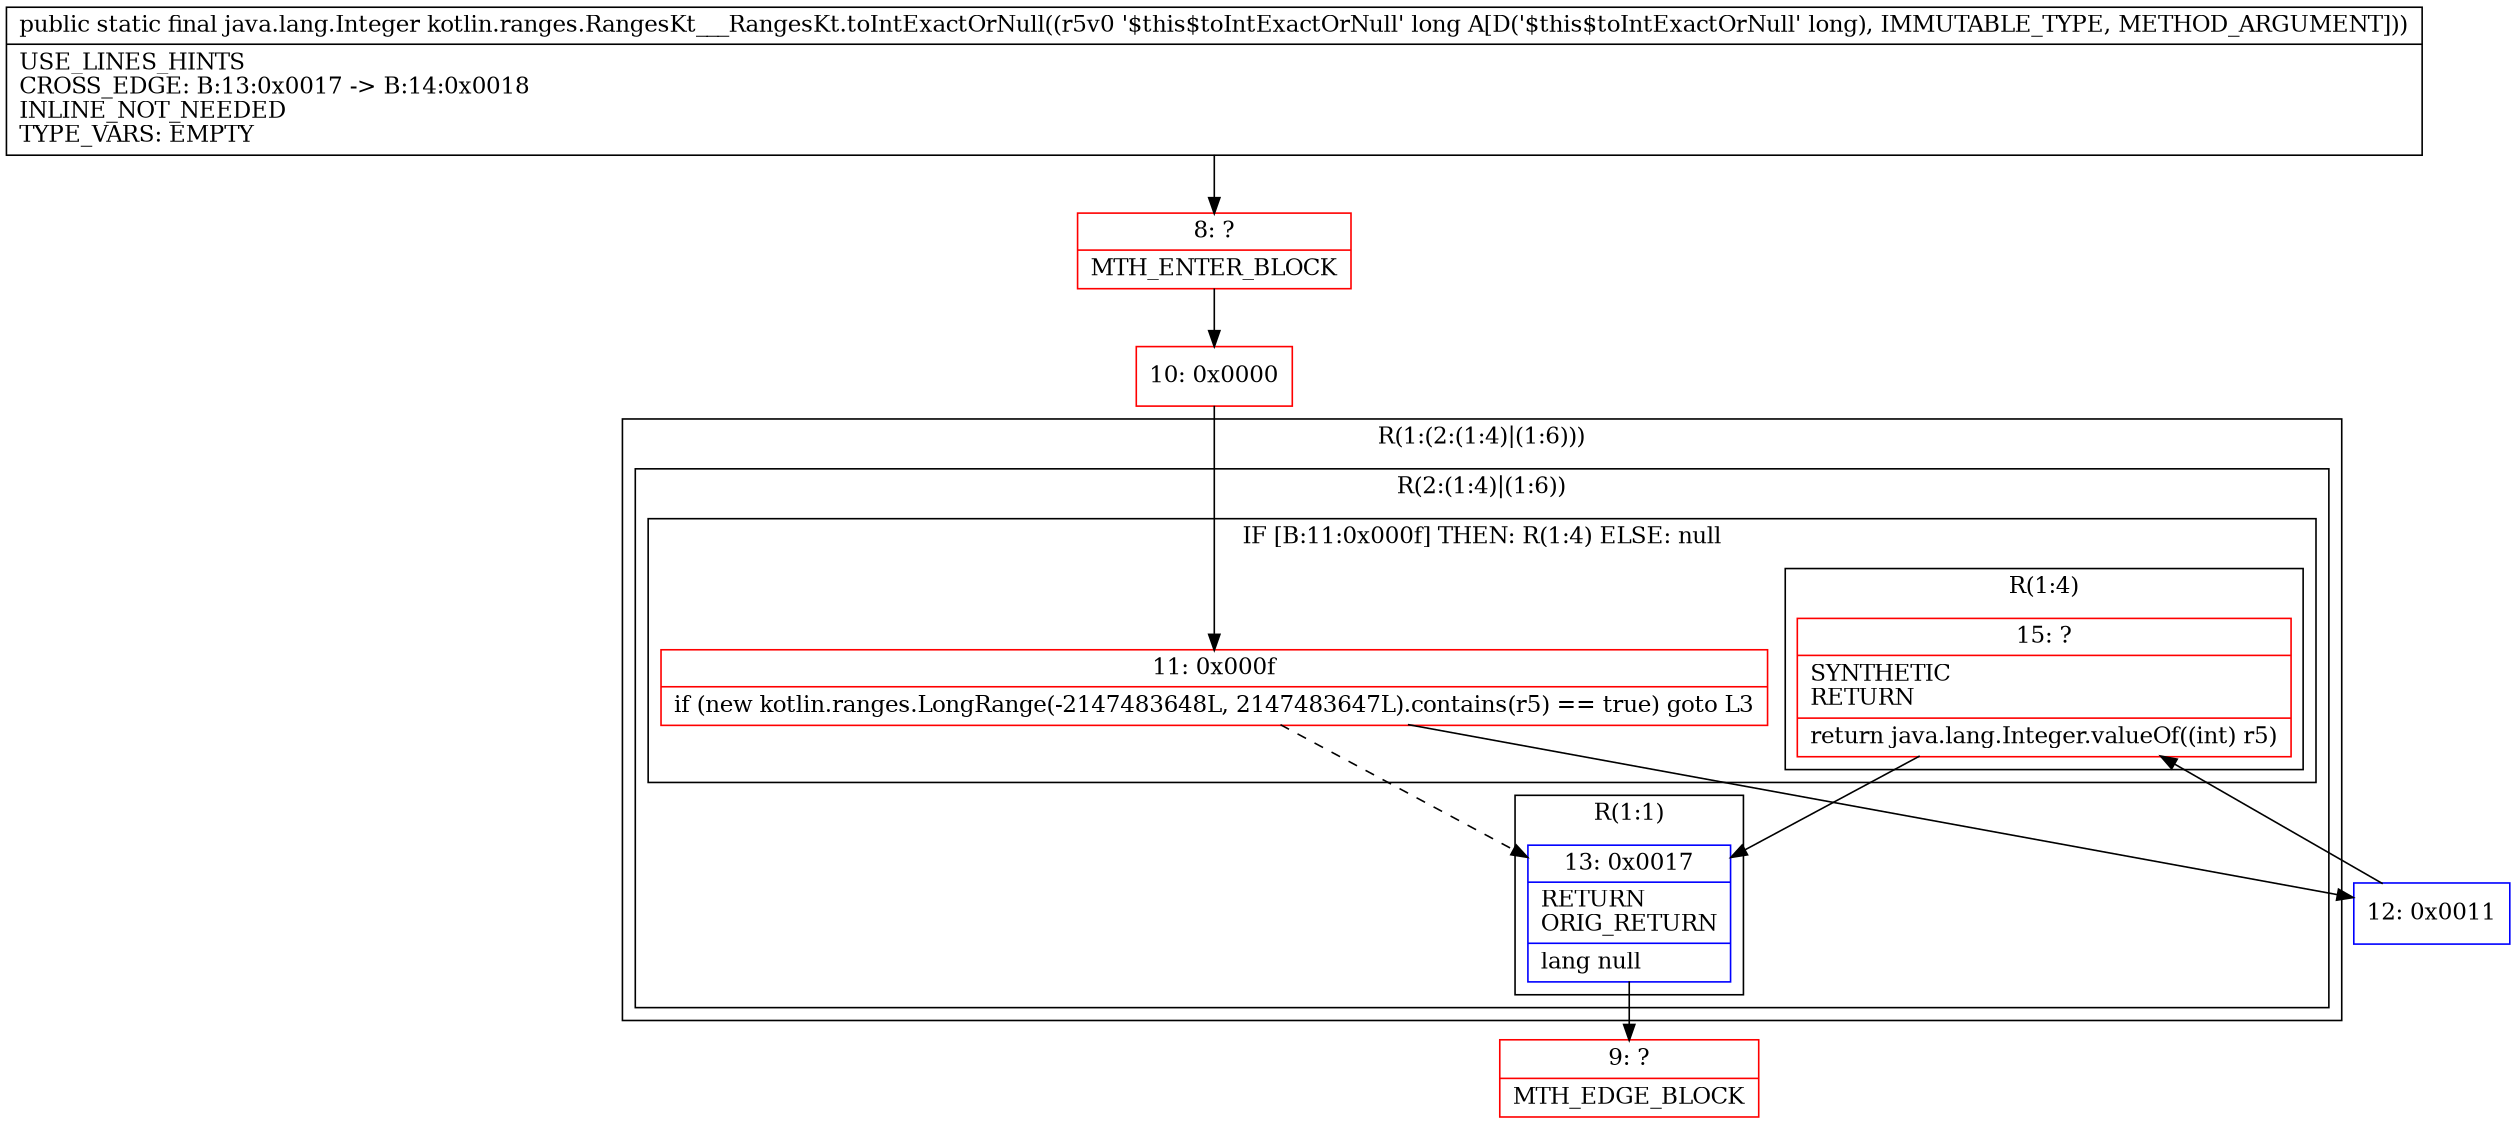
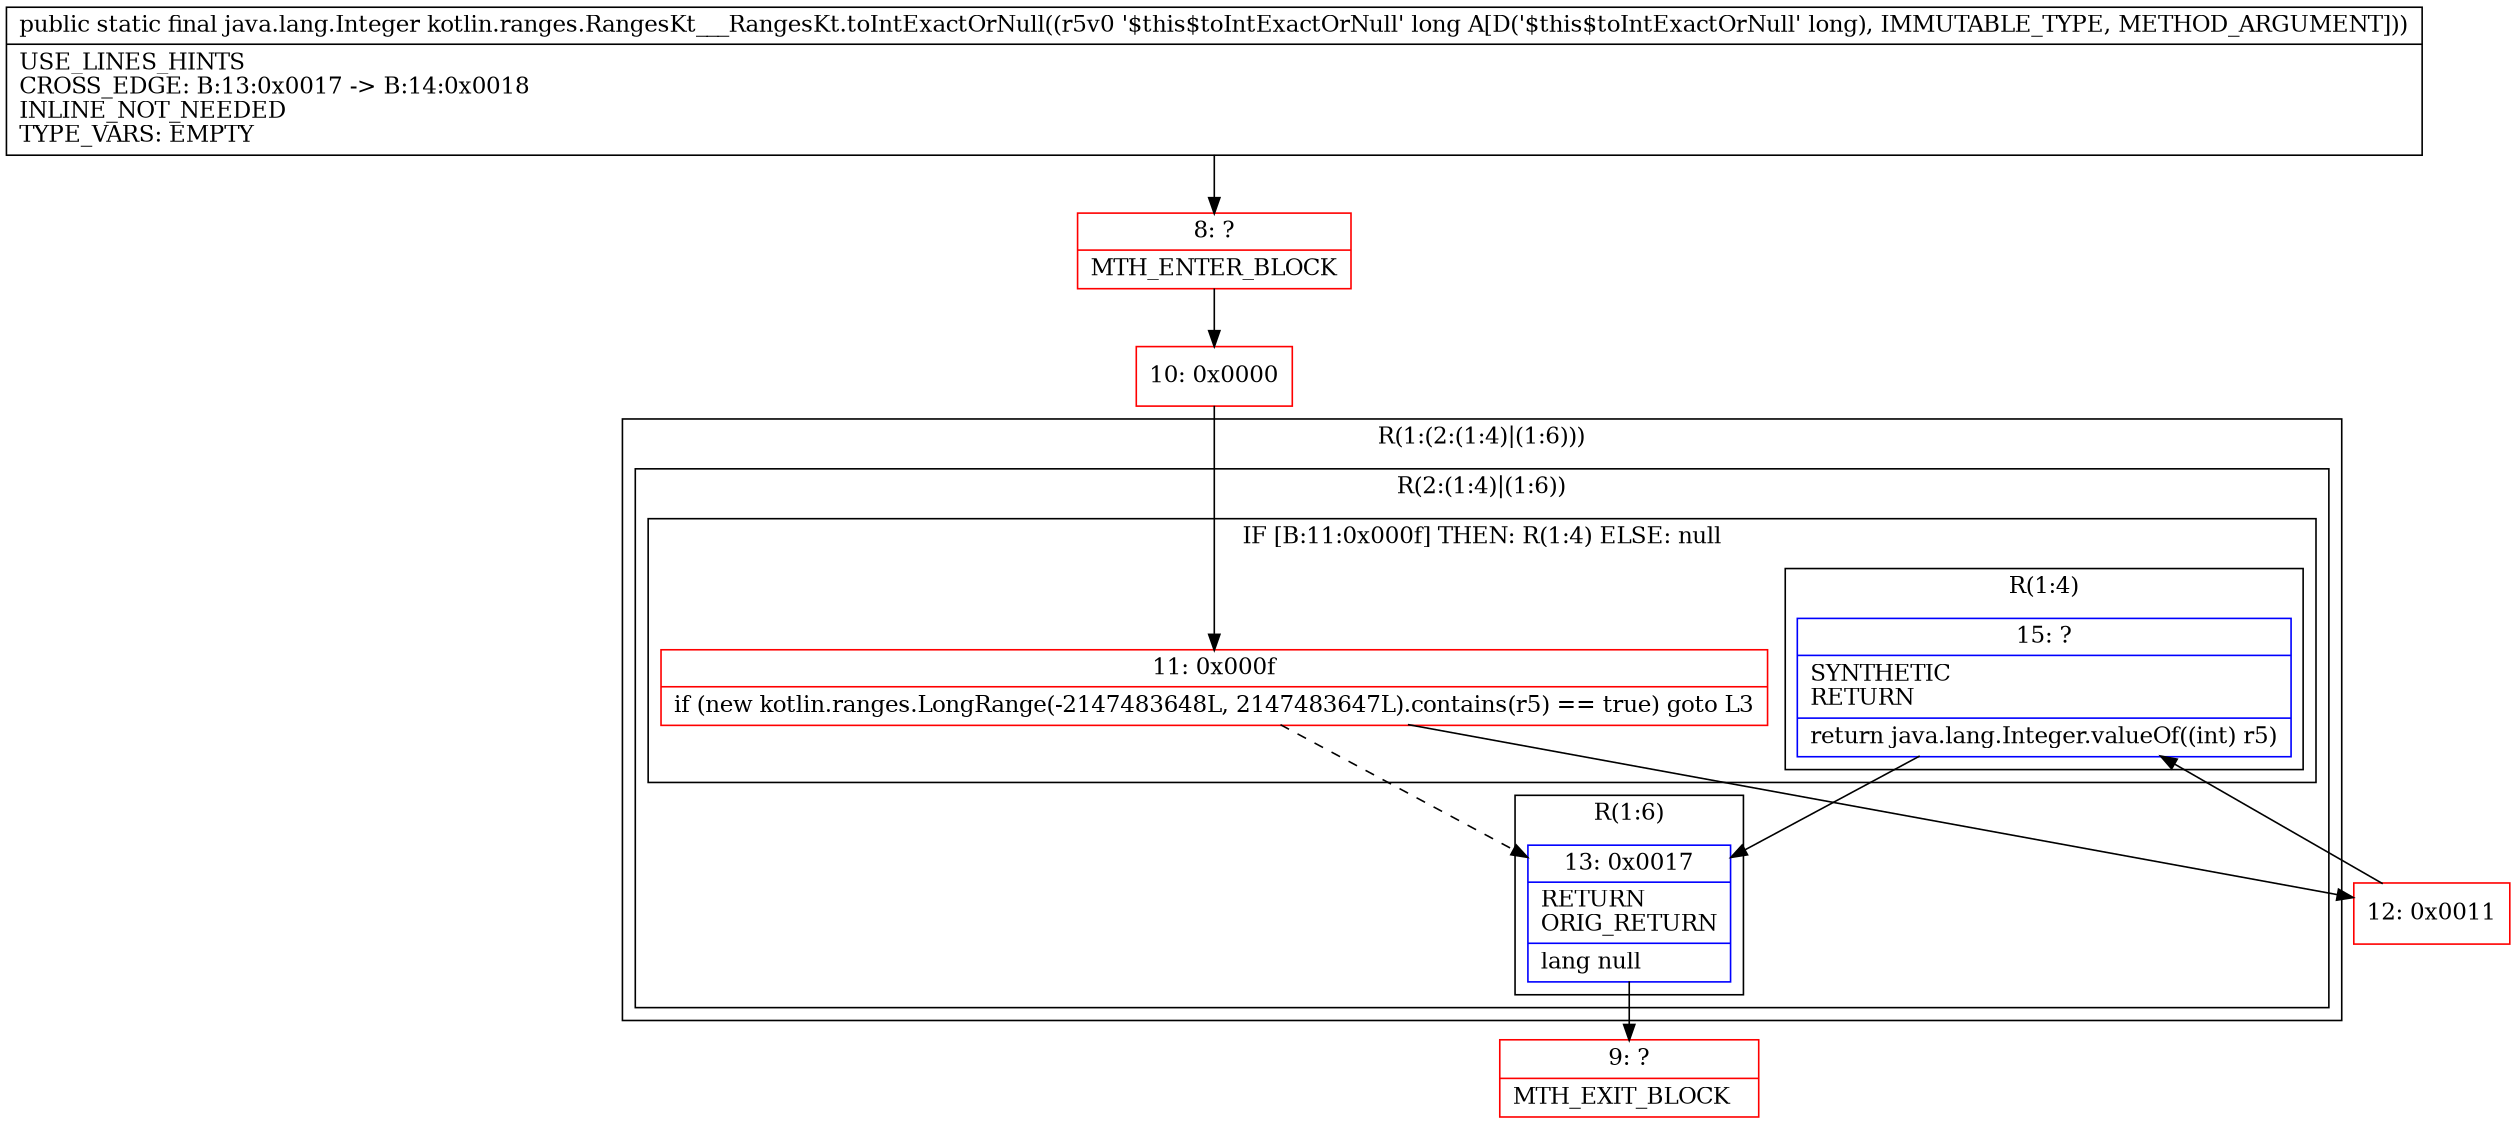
(2044, 688) -> (2044, 688)
(1629, 814) -> (1629, 814)
(2432, 914) -> (2432, 914)
(1629, 1097) -> (1622, 1097)
